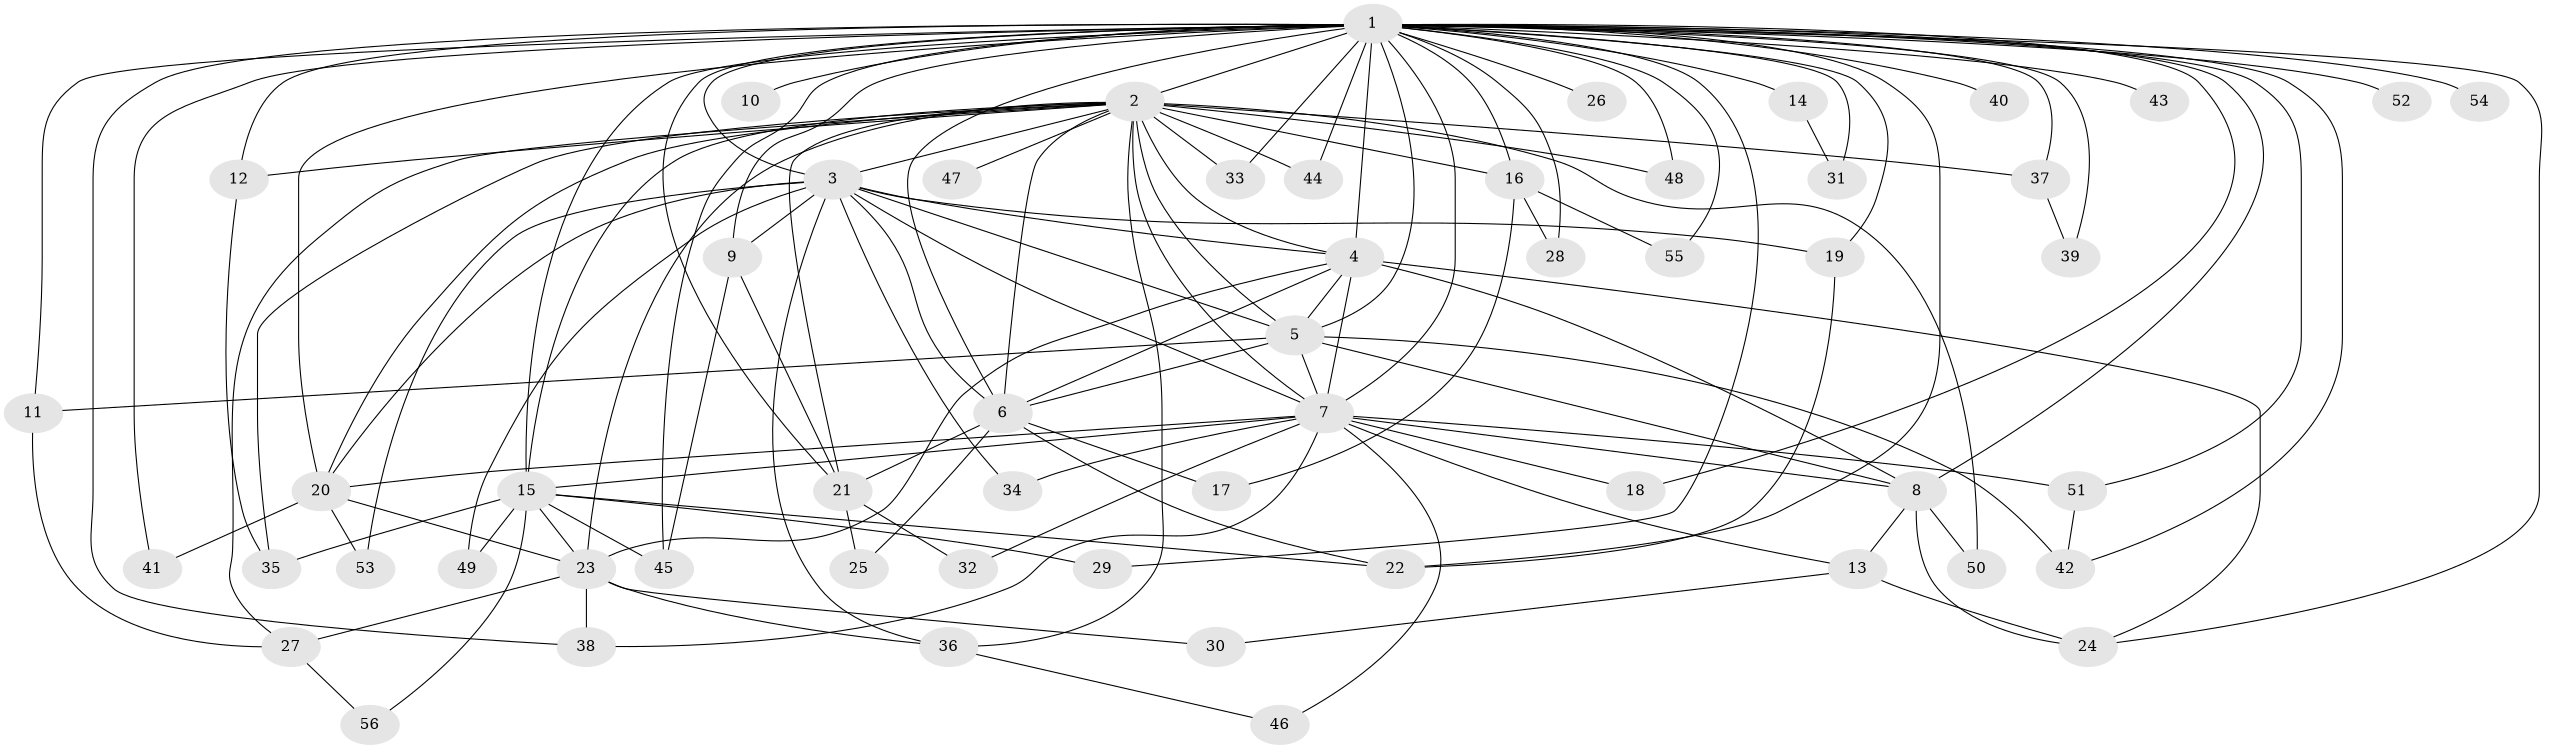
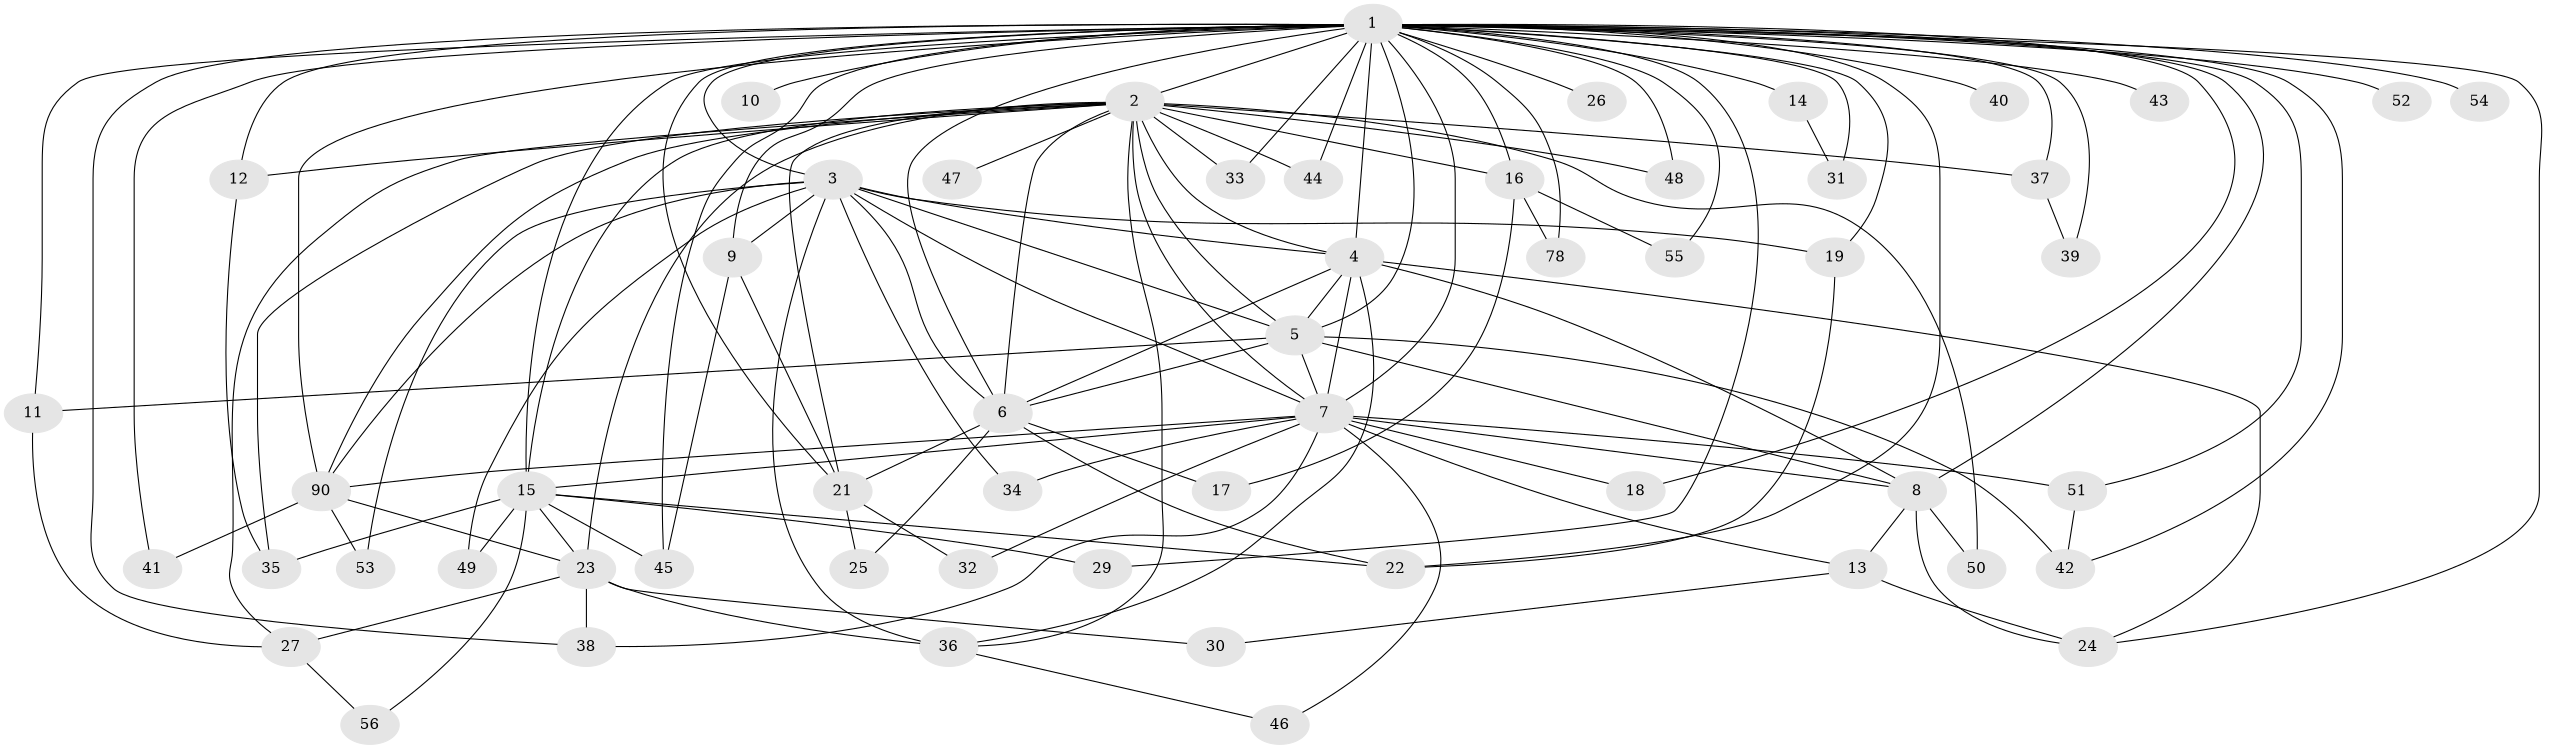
(984, 141) -> none
(1556, 258) -> (1556, 258)
(966, 392) -> (1273, 528)
(321, 491) -> (321, 491)
